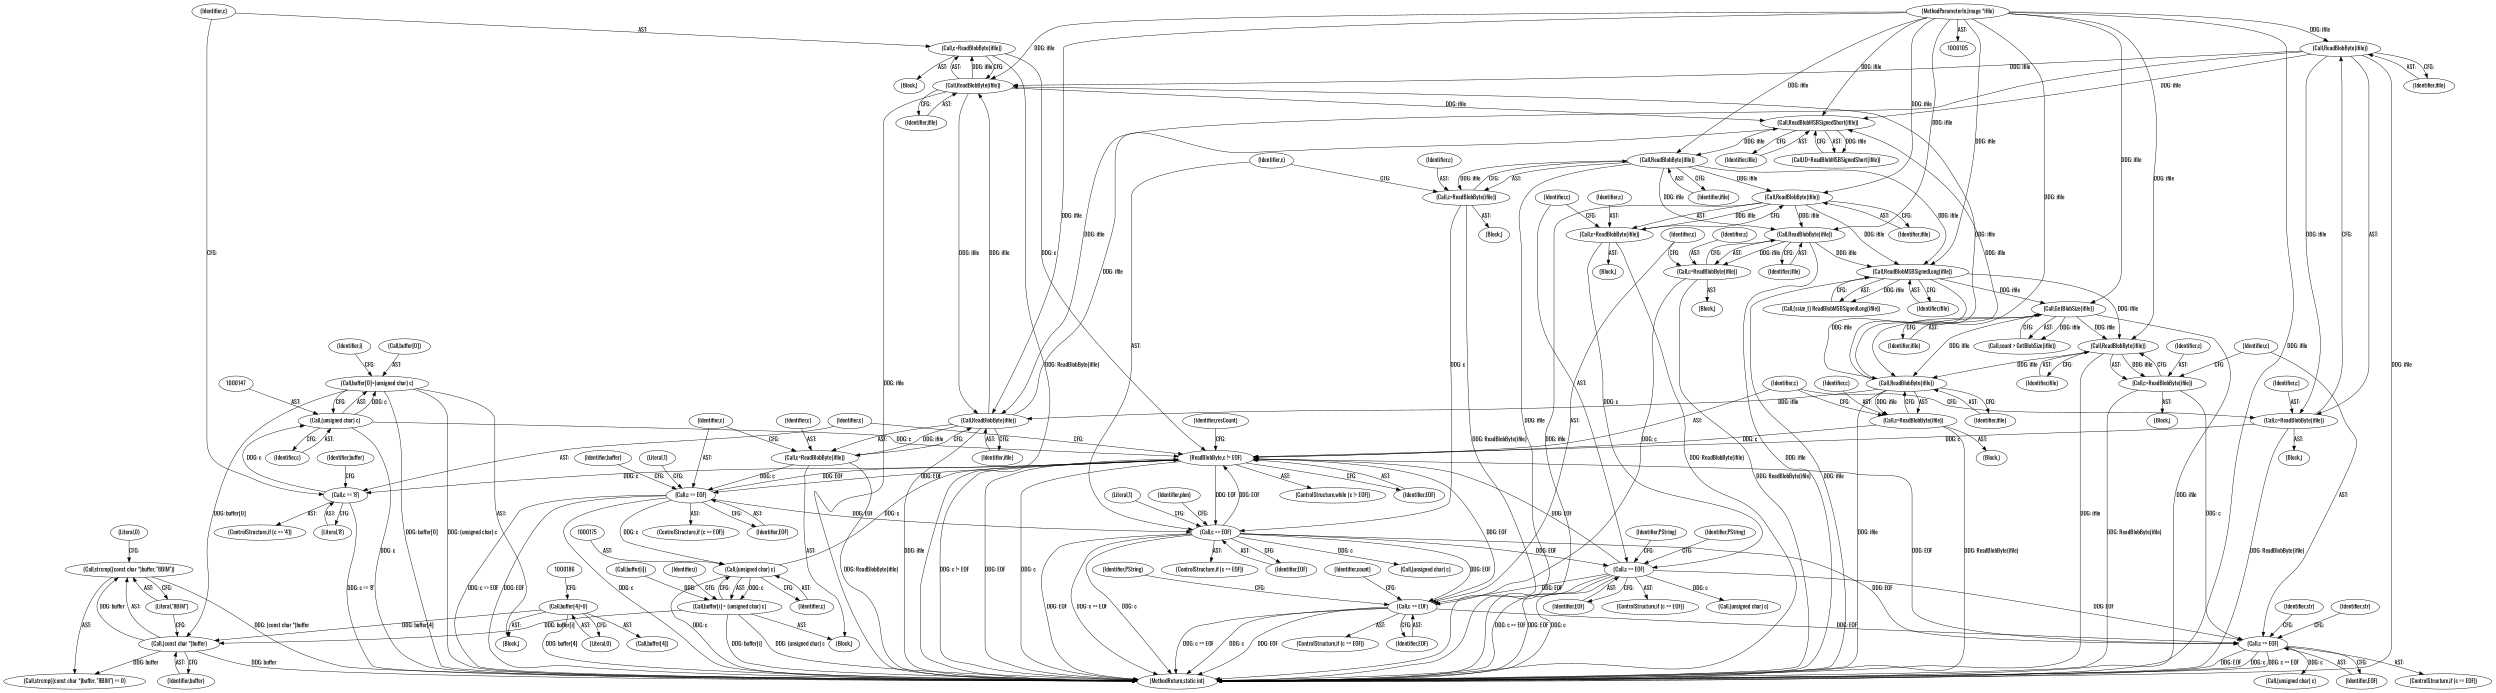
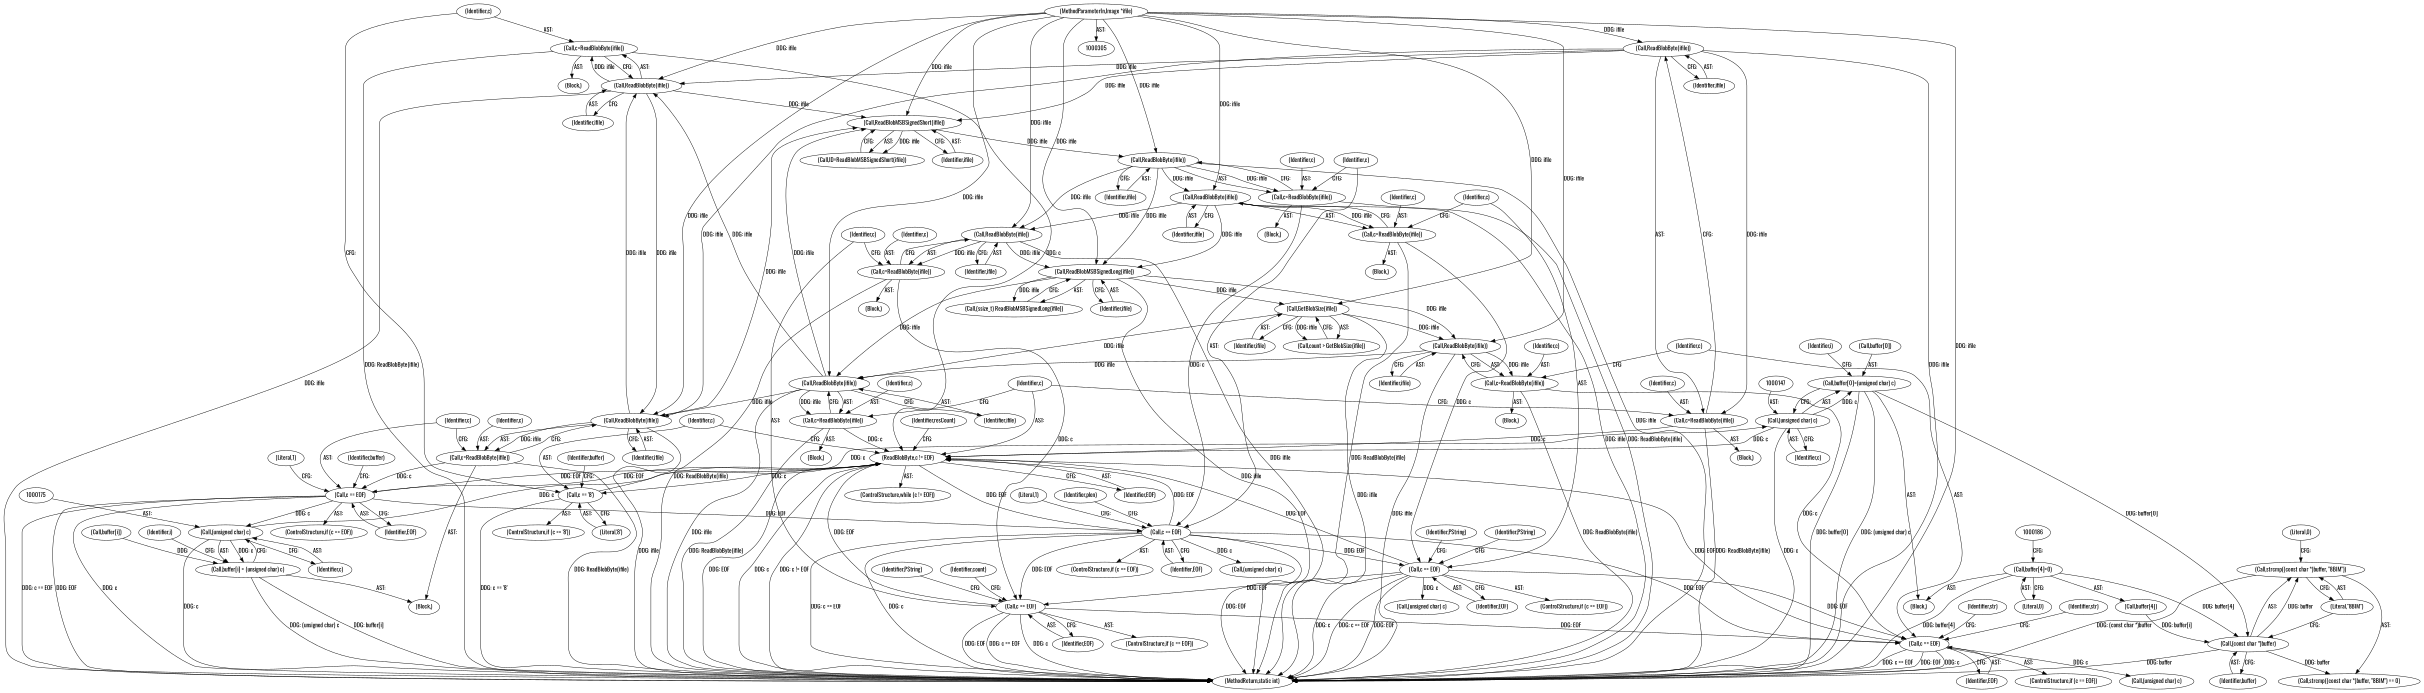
(1958, 49) -> (1096, 49)
(260, 533) -> (538, 533)
(454, 635) -> (2173, 634)
